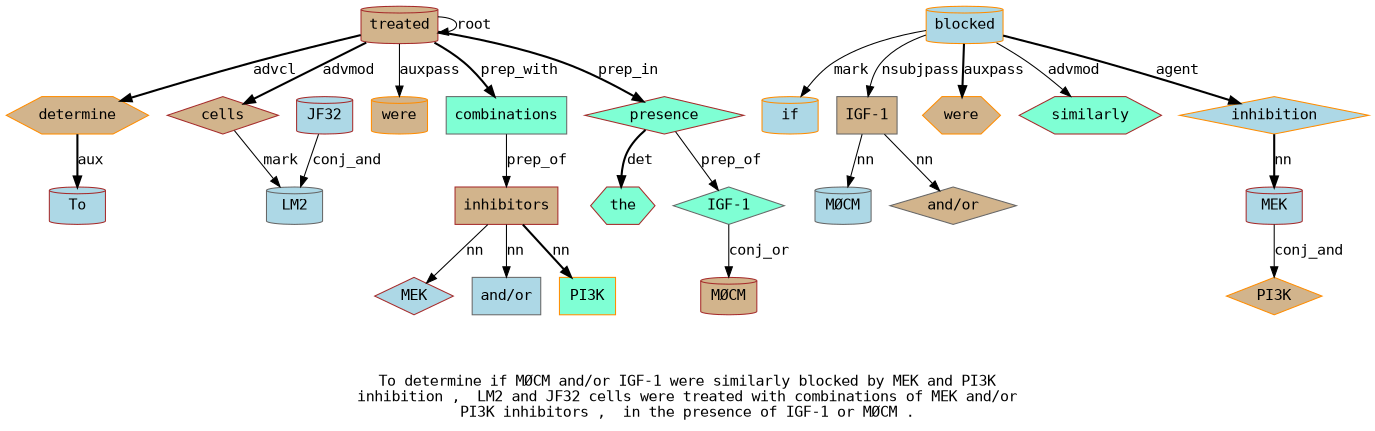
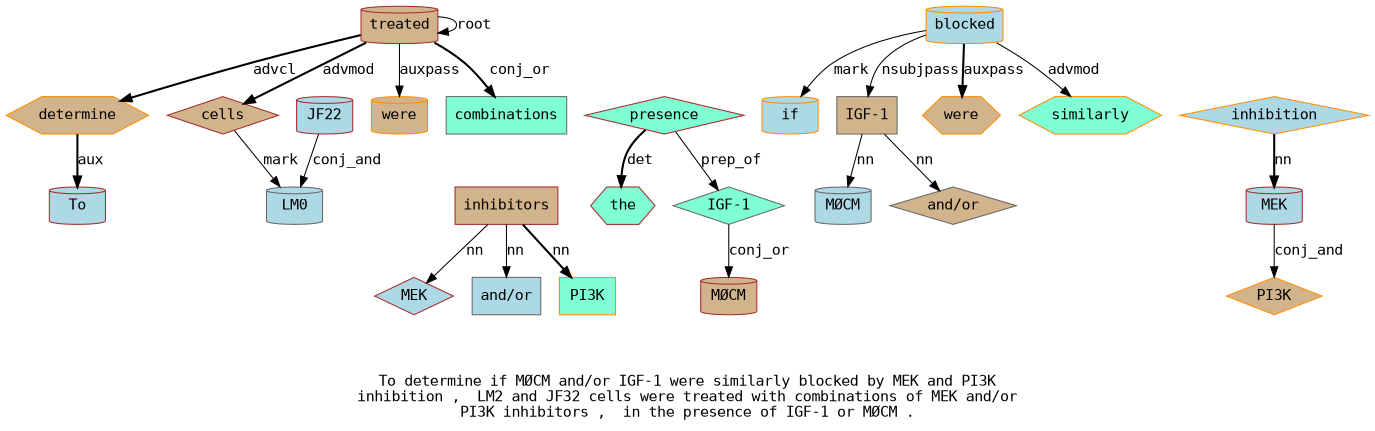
(539, 55) -> none
(1117, 66) -> none
(519, 70) -> (519, 70)
(325, 115) -> (325, 115)
(1090, 115) -> (1090, 115)
(506, 155) -> none
(295, 206) -> (295, 206)
